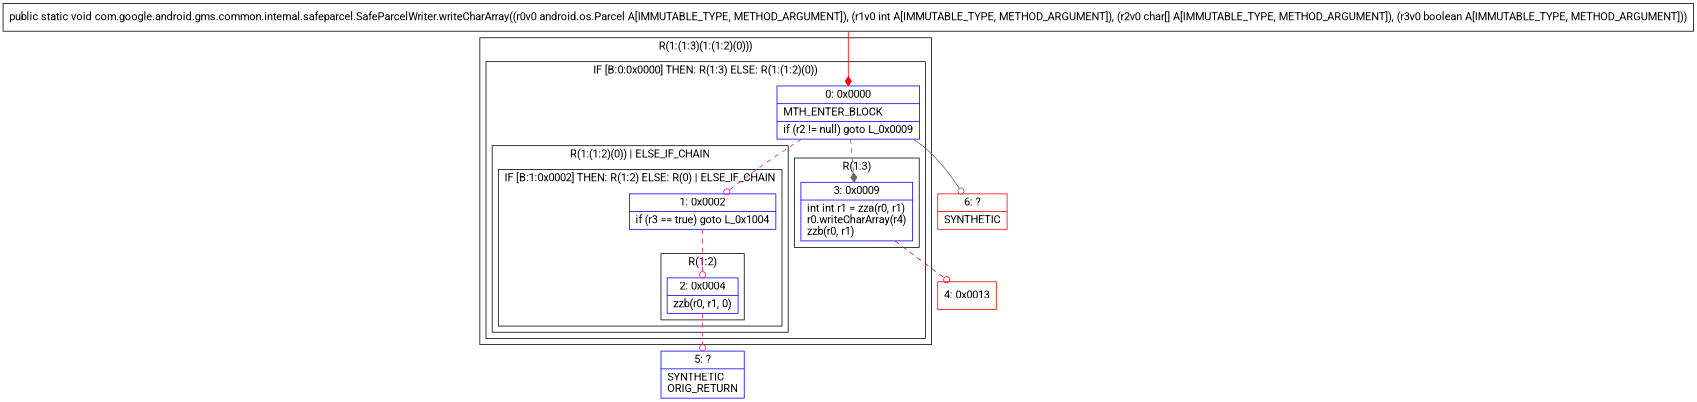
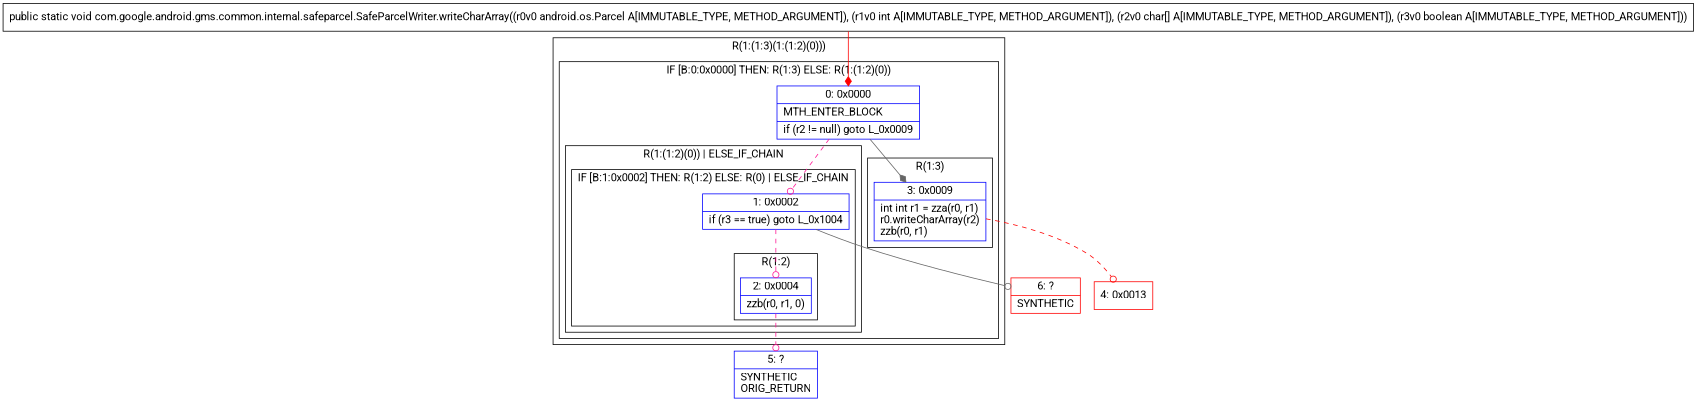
(852, 153) -> (881, 153)
(939, 161) -> (909, 261)
(857, 220) -> (930, 220)
